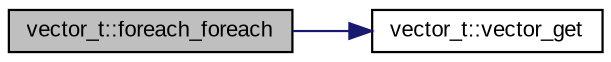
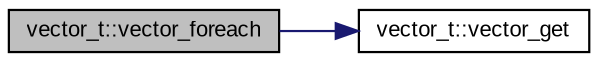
(151, 31) -> (144, 31)
